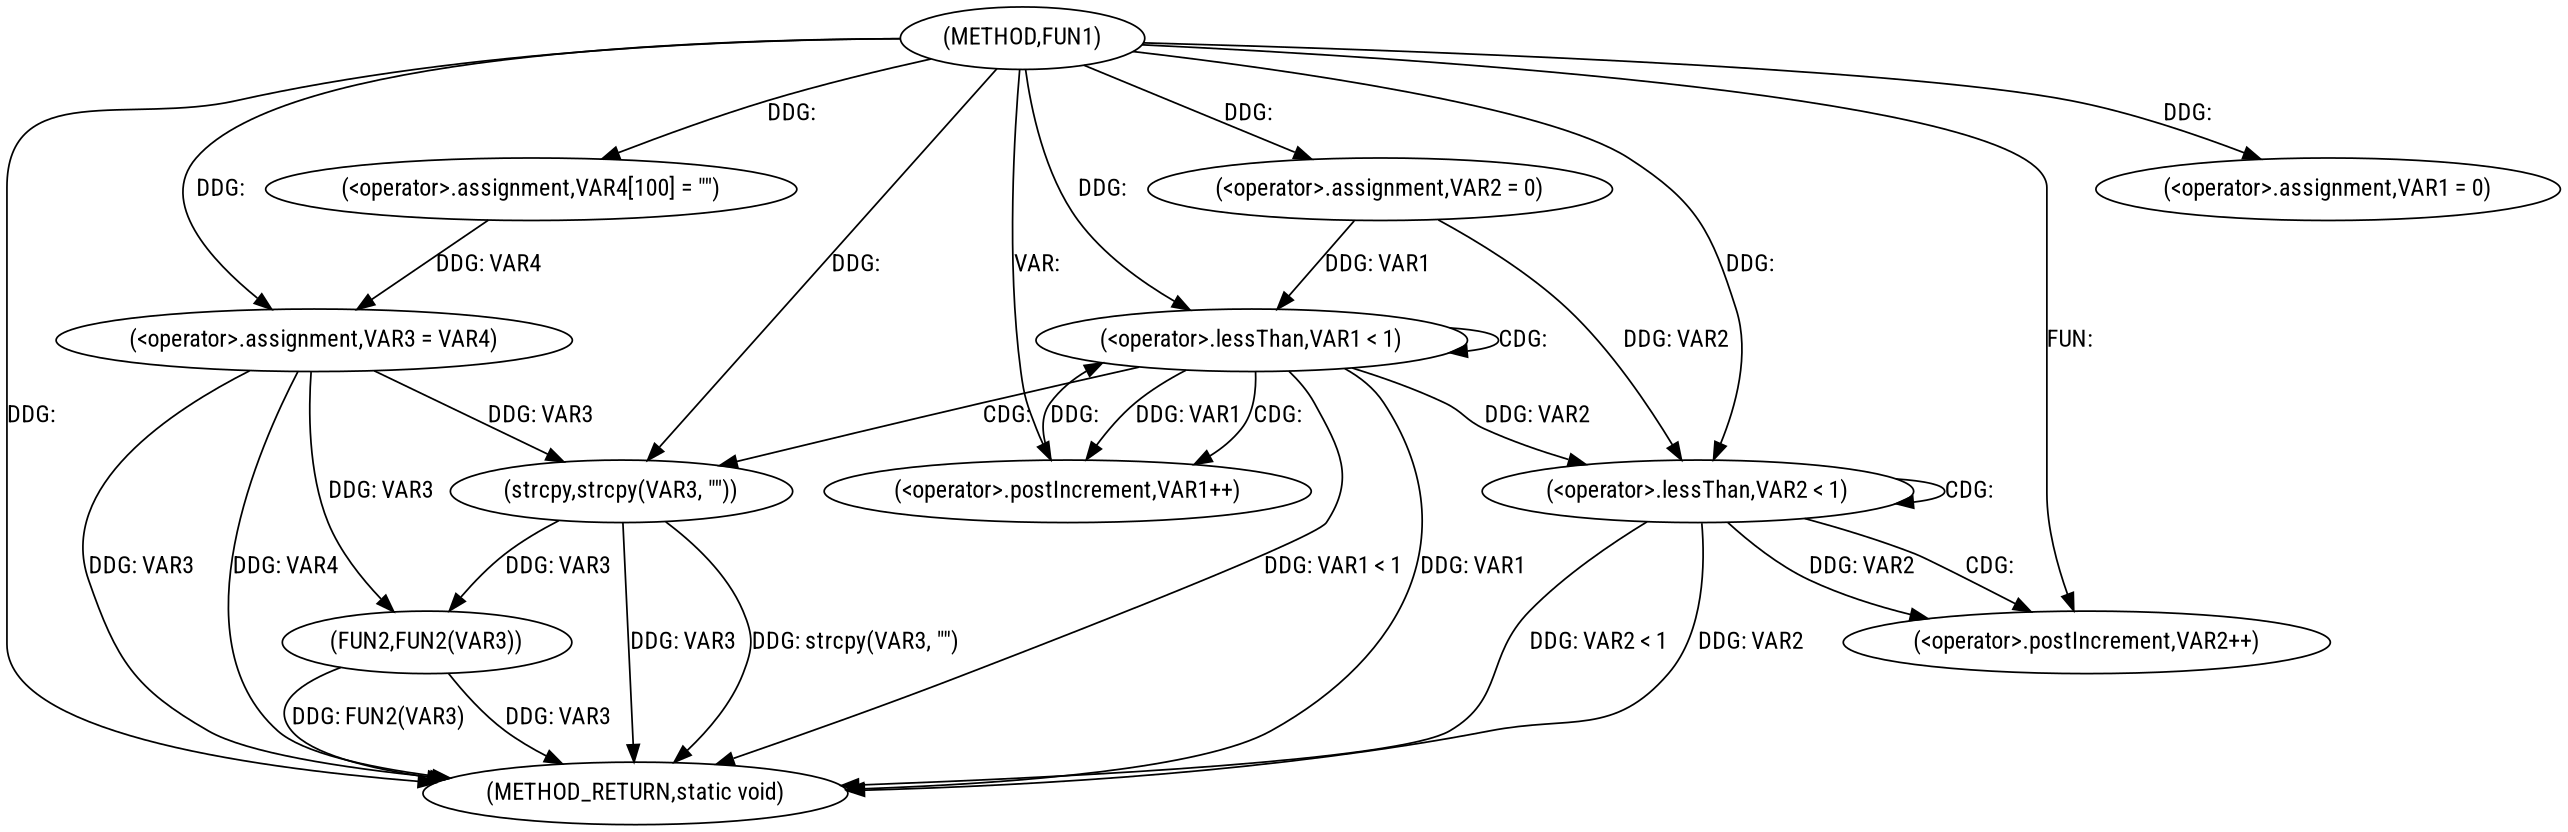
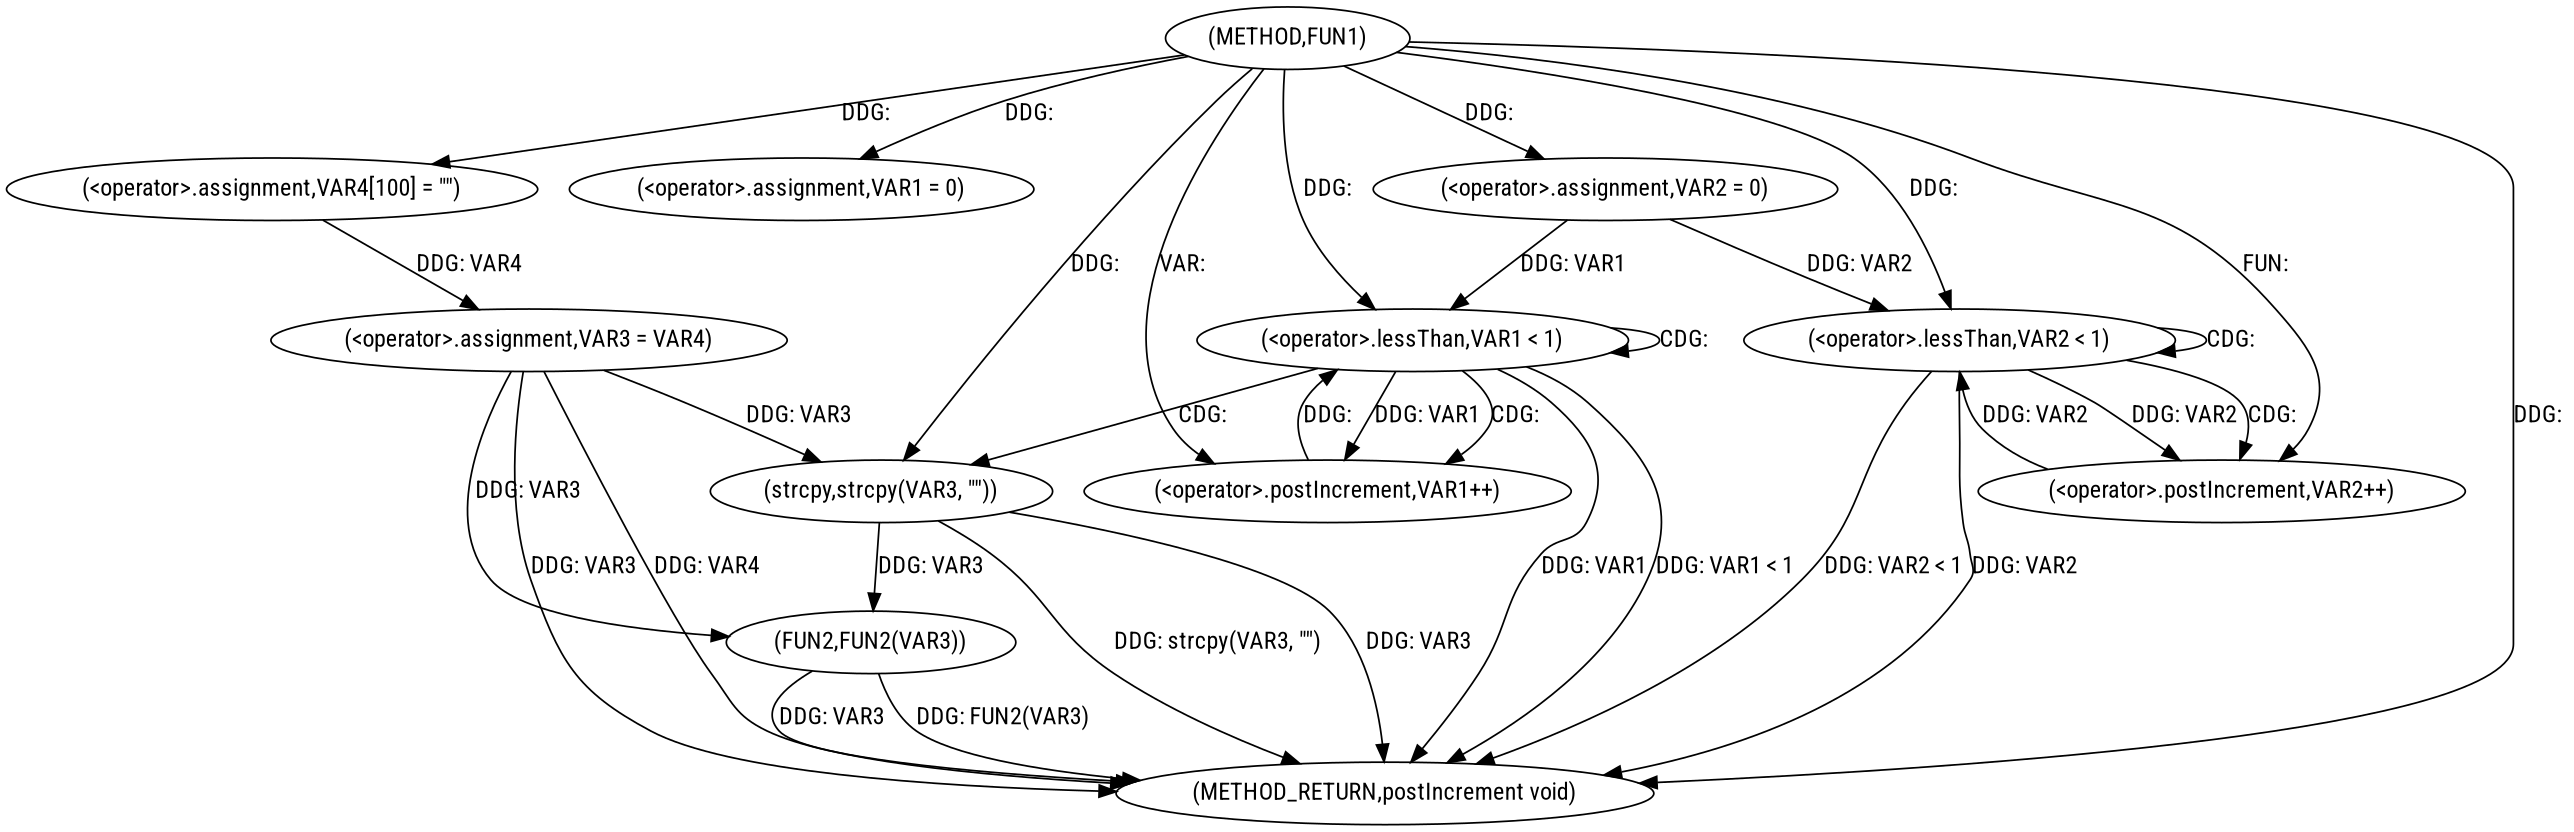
(301, 101) -> none
(1461, 413) -> (1995, 440)
(635, 793) -> (1385, 793)
